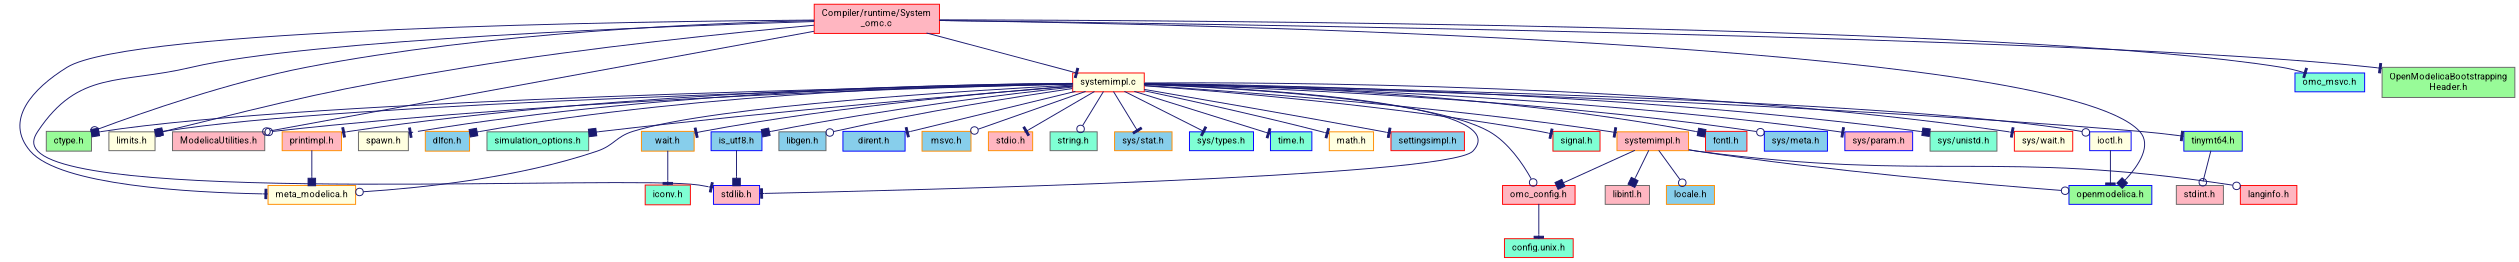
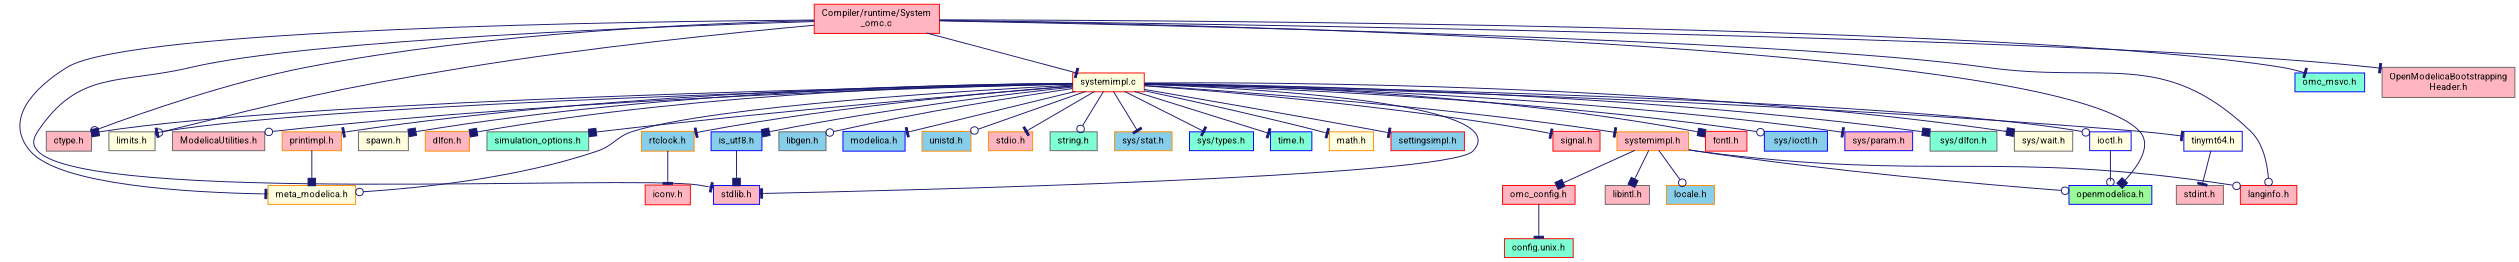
(542, 81) -> (1698, 45)
(2448, 82) -> (2448, 82)
(1578, 93) -> (1578, 93)
(744, 96) -> (744, 96)
(616, 99) -> (616, 99)
(1350, 100) -> none
(69, 141) -> (69, 141)
(447, 141) -> (447, 141)
(668, 141) -> (668, 141)
(874, 141) -> (874, 141)
(946, 141) -> (946, 141)
(1576, 141) -> (1576, 141)
(1726, 141) -> (1726, 141)
(1796, 141) -> (1796, 141)
(1963, 141) -> (1963, 141)
(2044, 141) -> (2044, 141)
(2213, 141) -> (2213, 141)
(2110, 165) -> (2110, 165)
(2207, 166) -> (2207, 166)
(668, 195) -> (668, 195)
